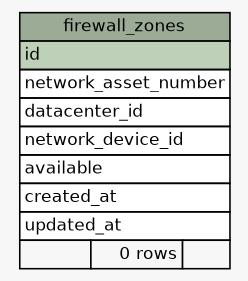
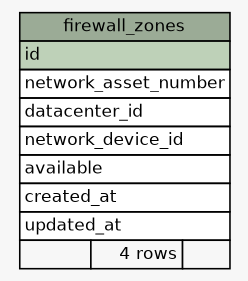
(149, 254) -> (149, 254)
